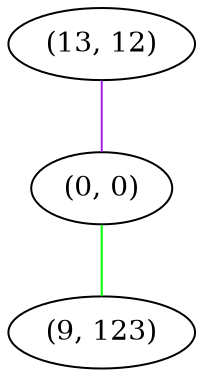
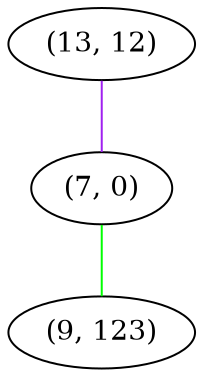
(102, 188) -> (102, 188)
